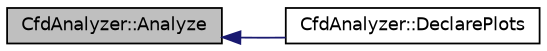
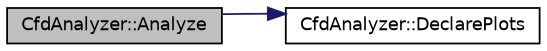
(263, 38) -> (245, 14)
